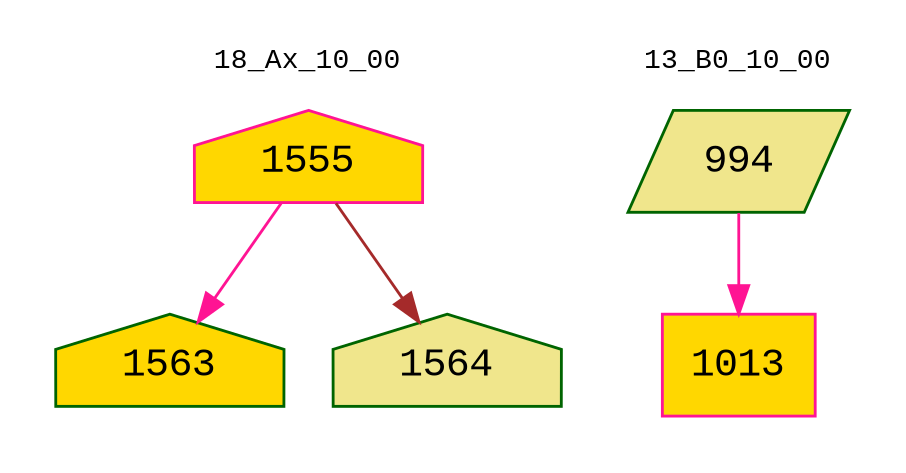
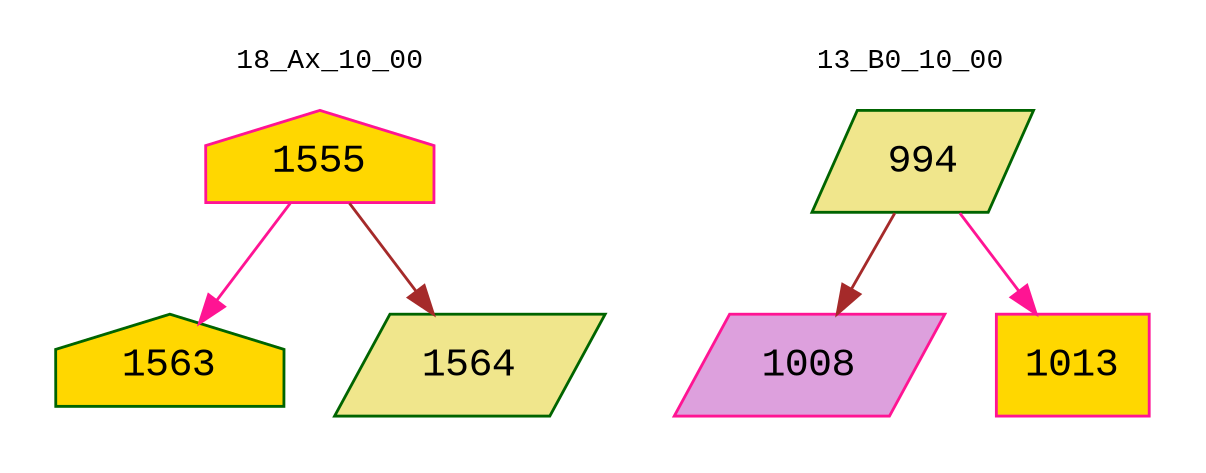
(447, 365) -> (470, 365)
none -> (810, 365)
